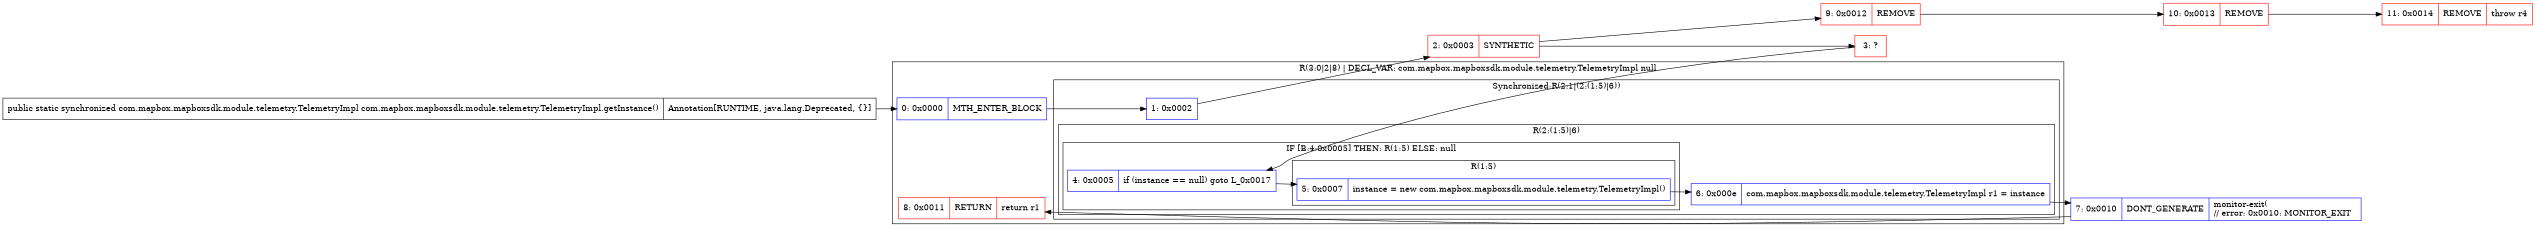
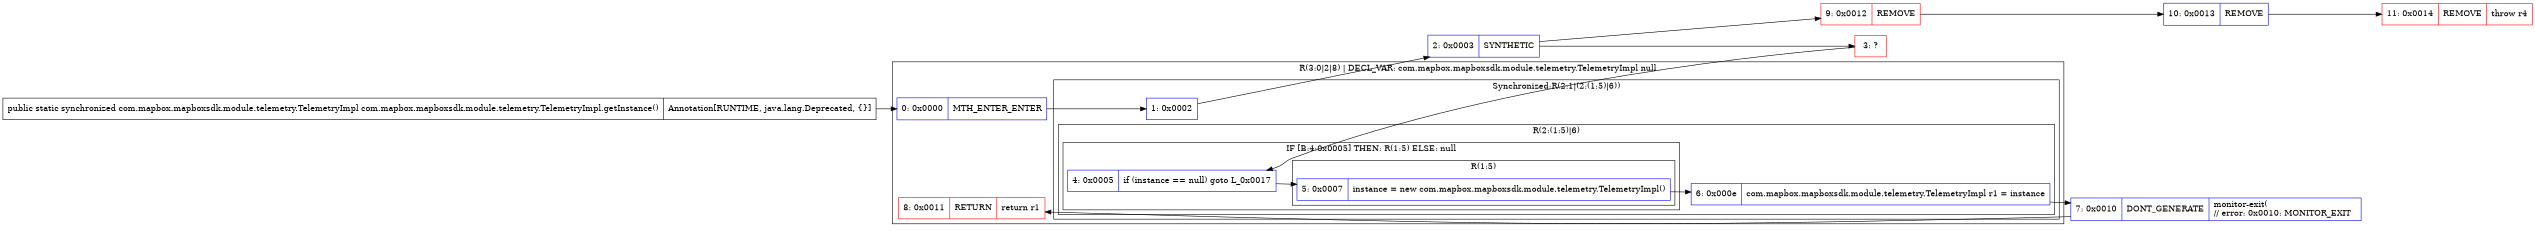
(2216, 14) -> (2216, 14)
(1484, 46) -> (1484, 46)
(997, 109) -> (997, 109)
